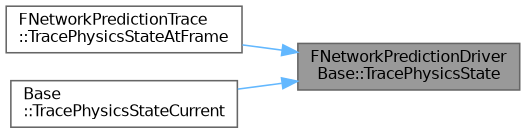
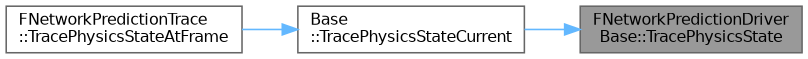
(262, 48) -> (262, 29)
